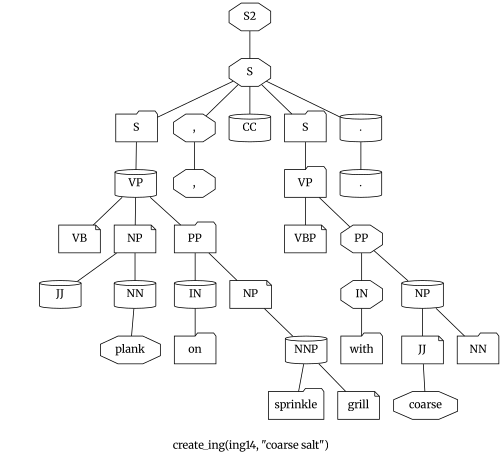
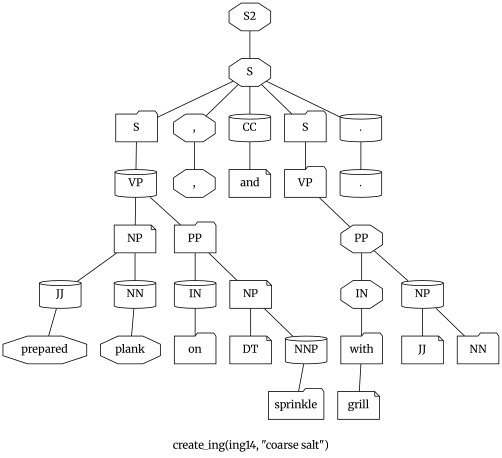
none -> (250, 183)
(80, 239) -> none
(305, 239) -> none
none -> (45, 350)
none -> (251, 350)
(332, 378) -> (360, 378)
(426, 405) -> none
